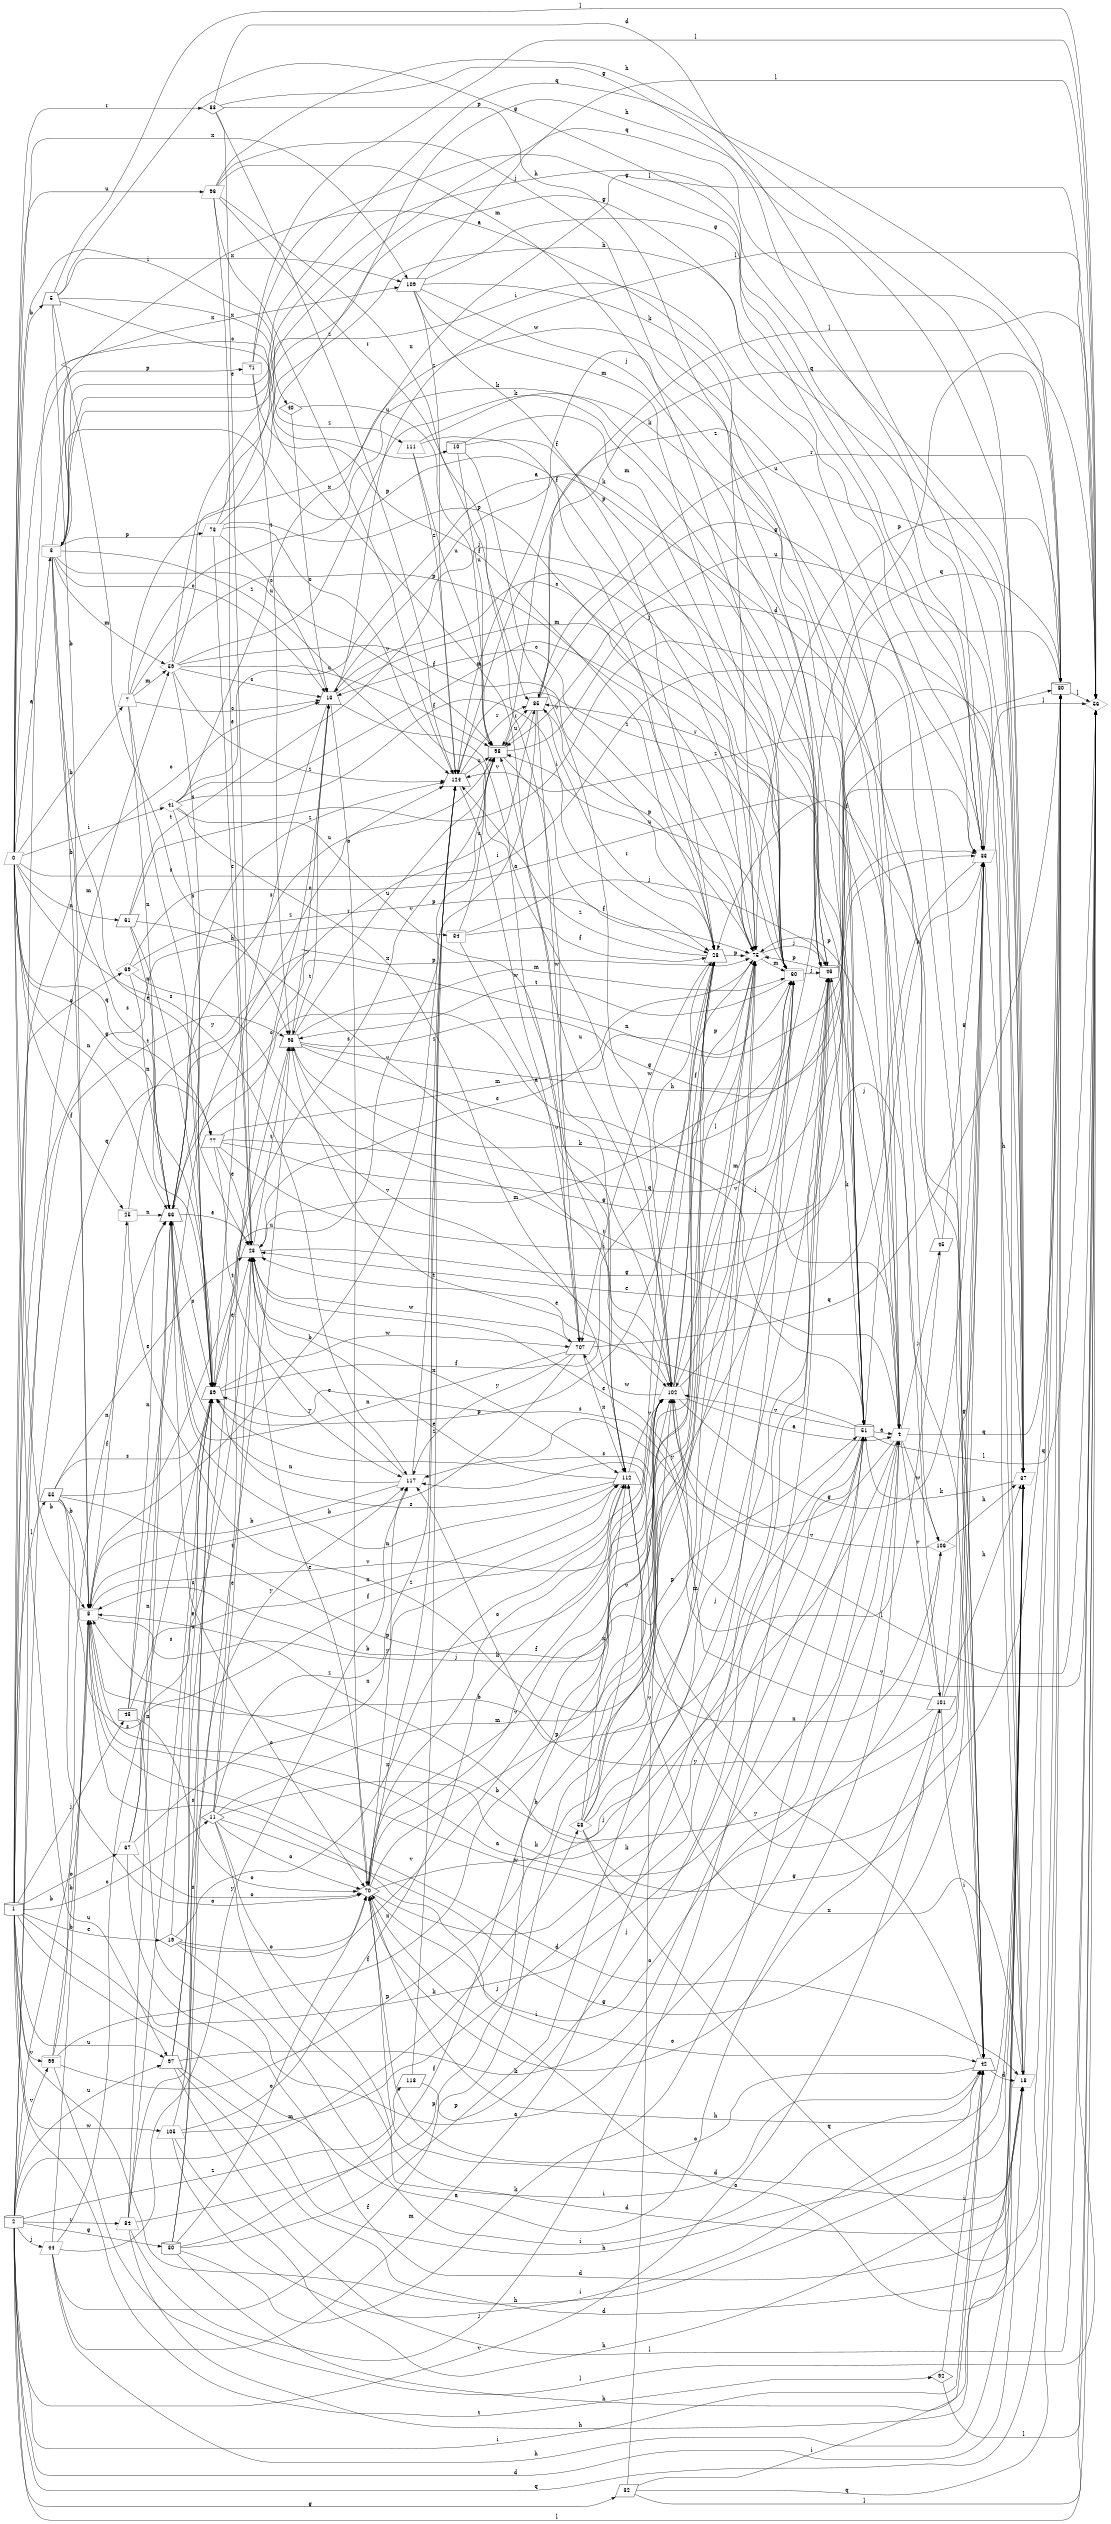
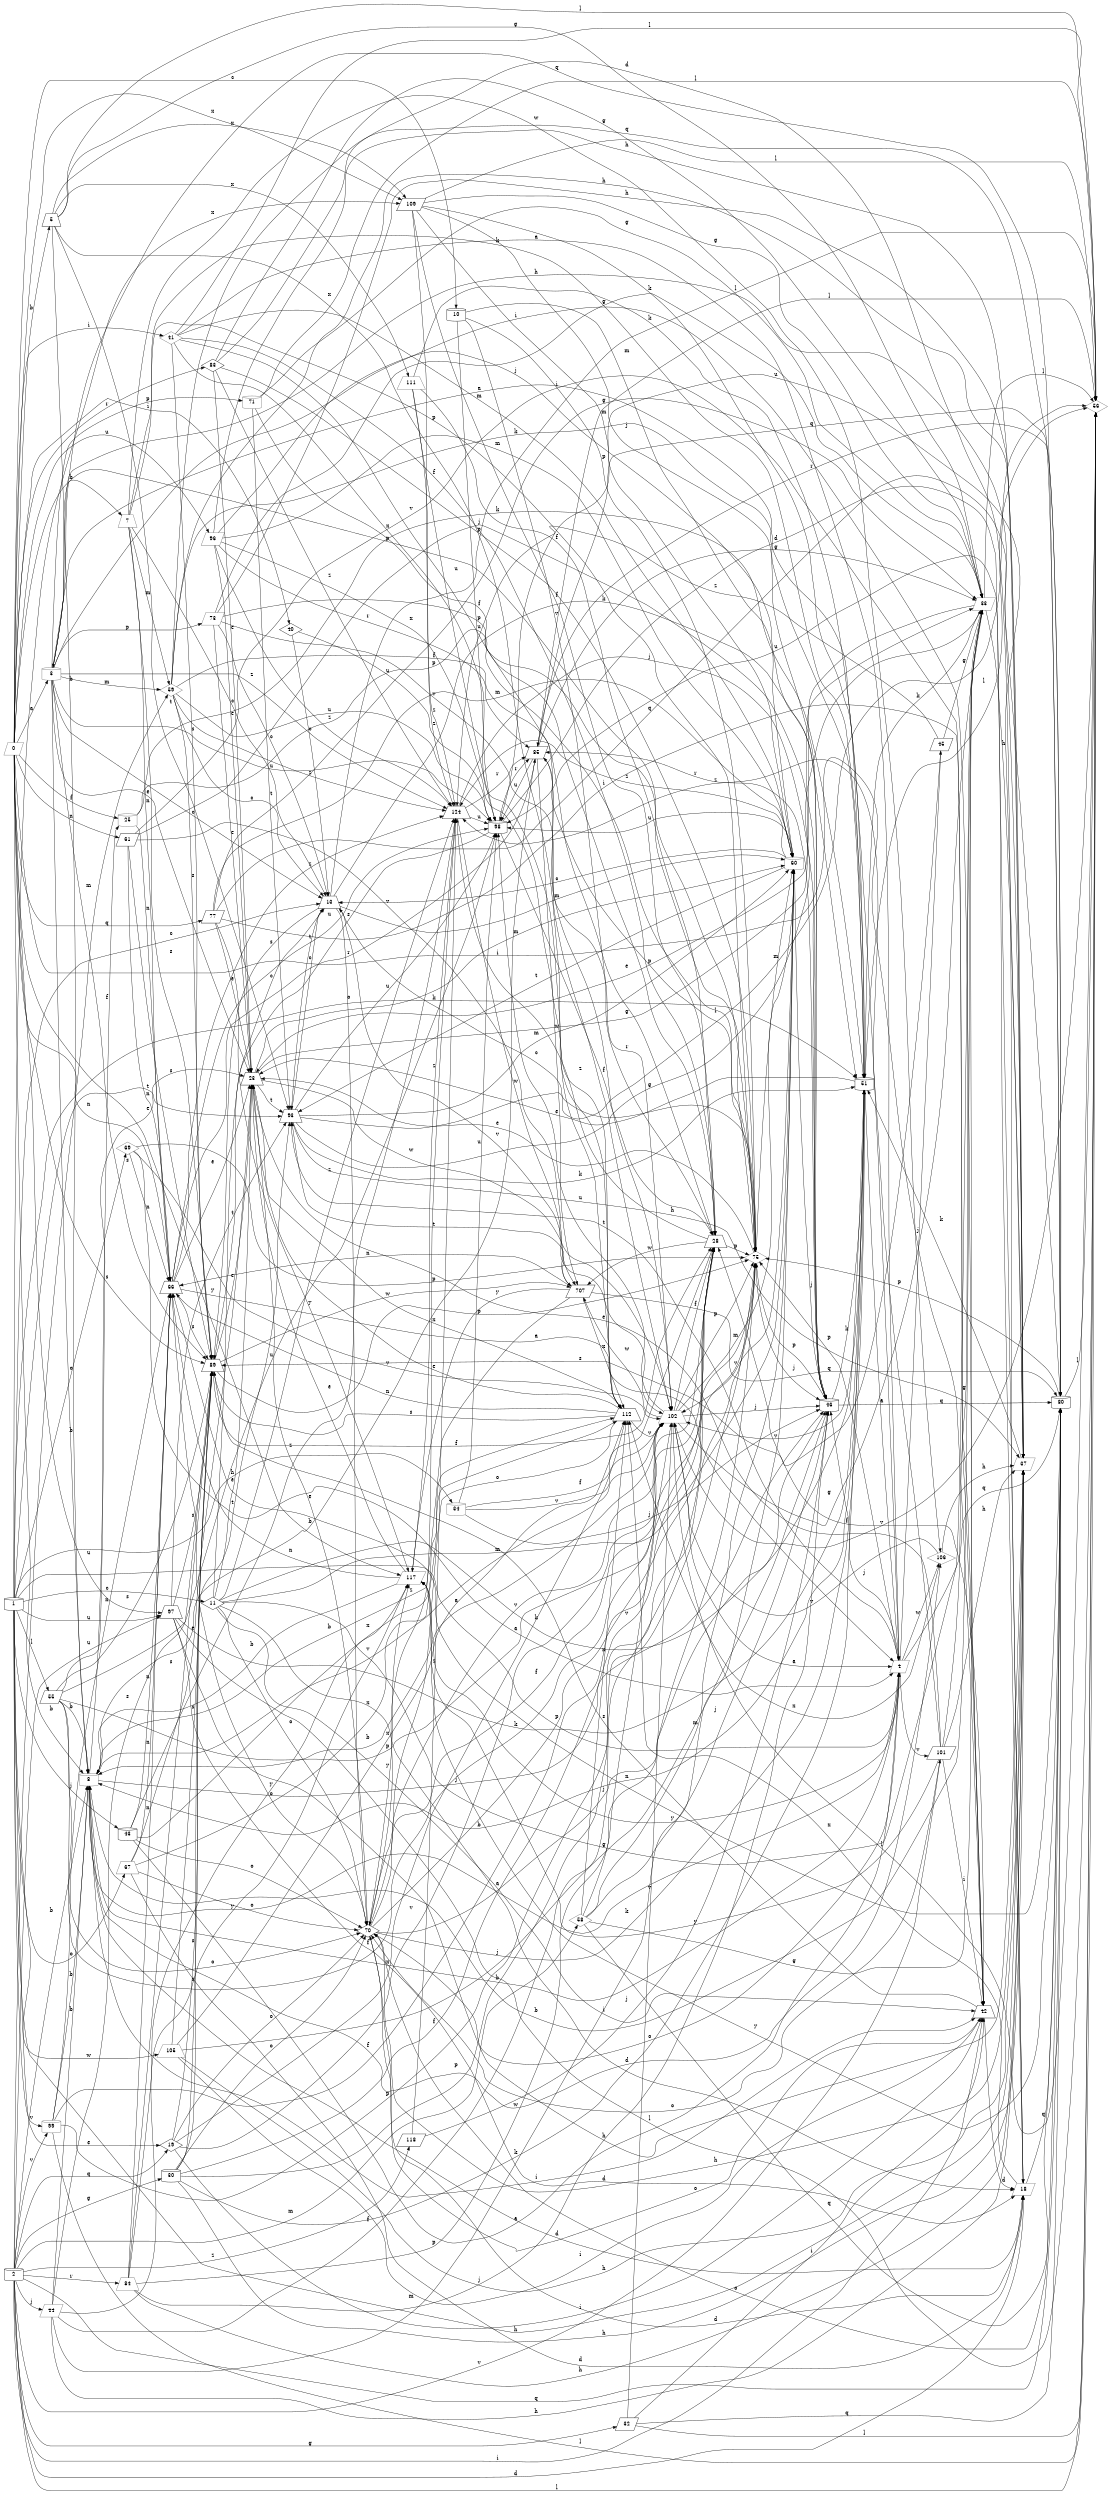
(498, 841) -> (560, 942)
(107, 1034) -> (107, 1277)
(888, 1160) -> (873, 813)
(703, 1408) -> none
(34, 1630) -> (56, 2177)
(941, 2376) -> none
